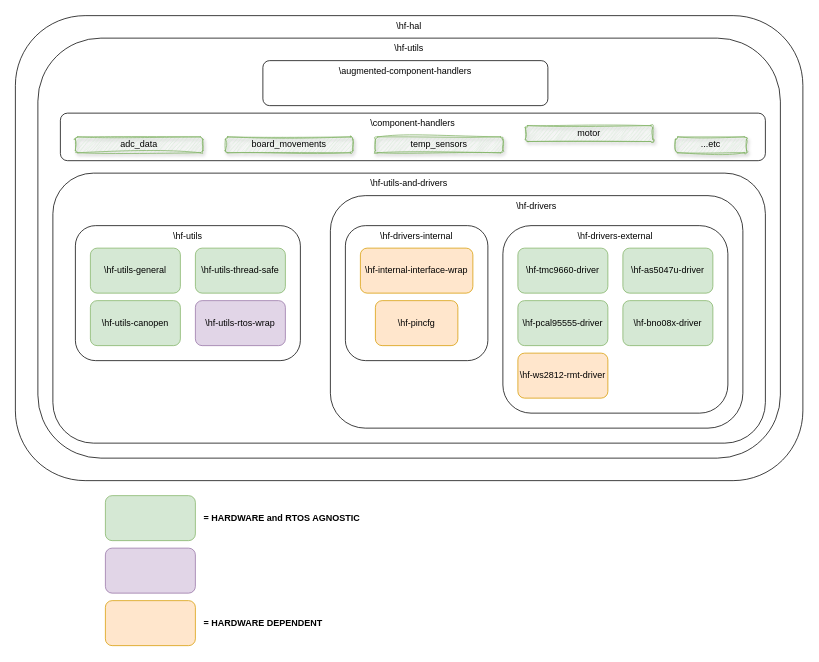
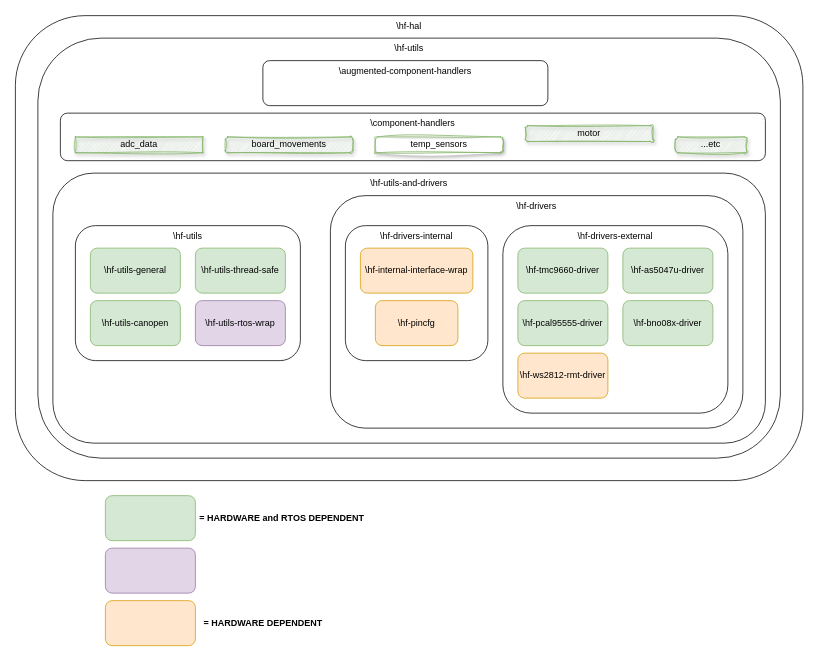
(139, 145) -> (139, 145)
(439, 145) -> (439, 145)
(282, 518) -> (282, 518)
